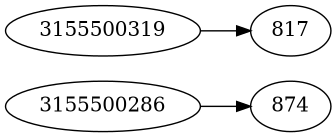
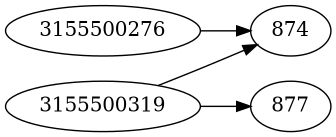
(291, 31) -> (291, 106)
none -> (201, 68)
(103, 106) -> (103, 31)
